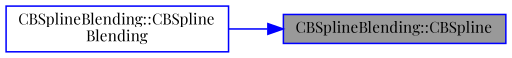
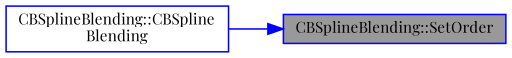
(395, 29) -> (395, 29)
